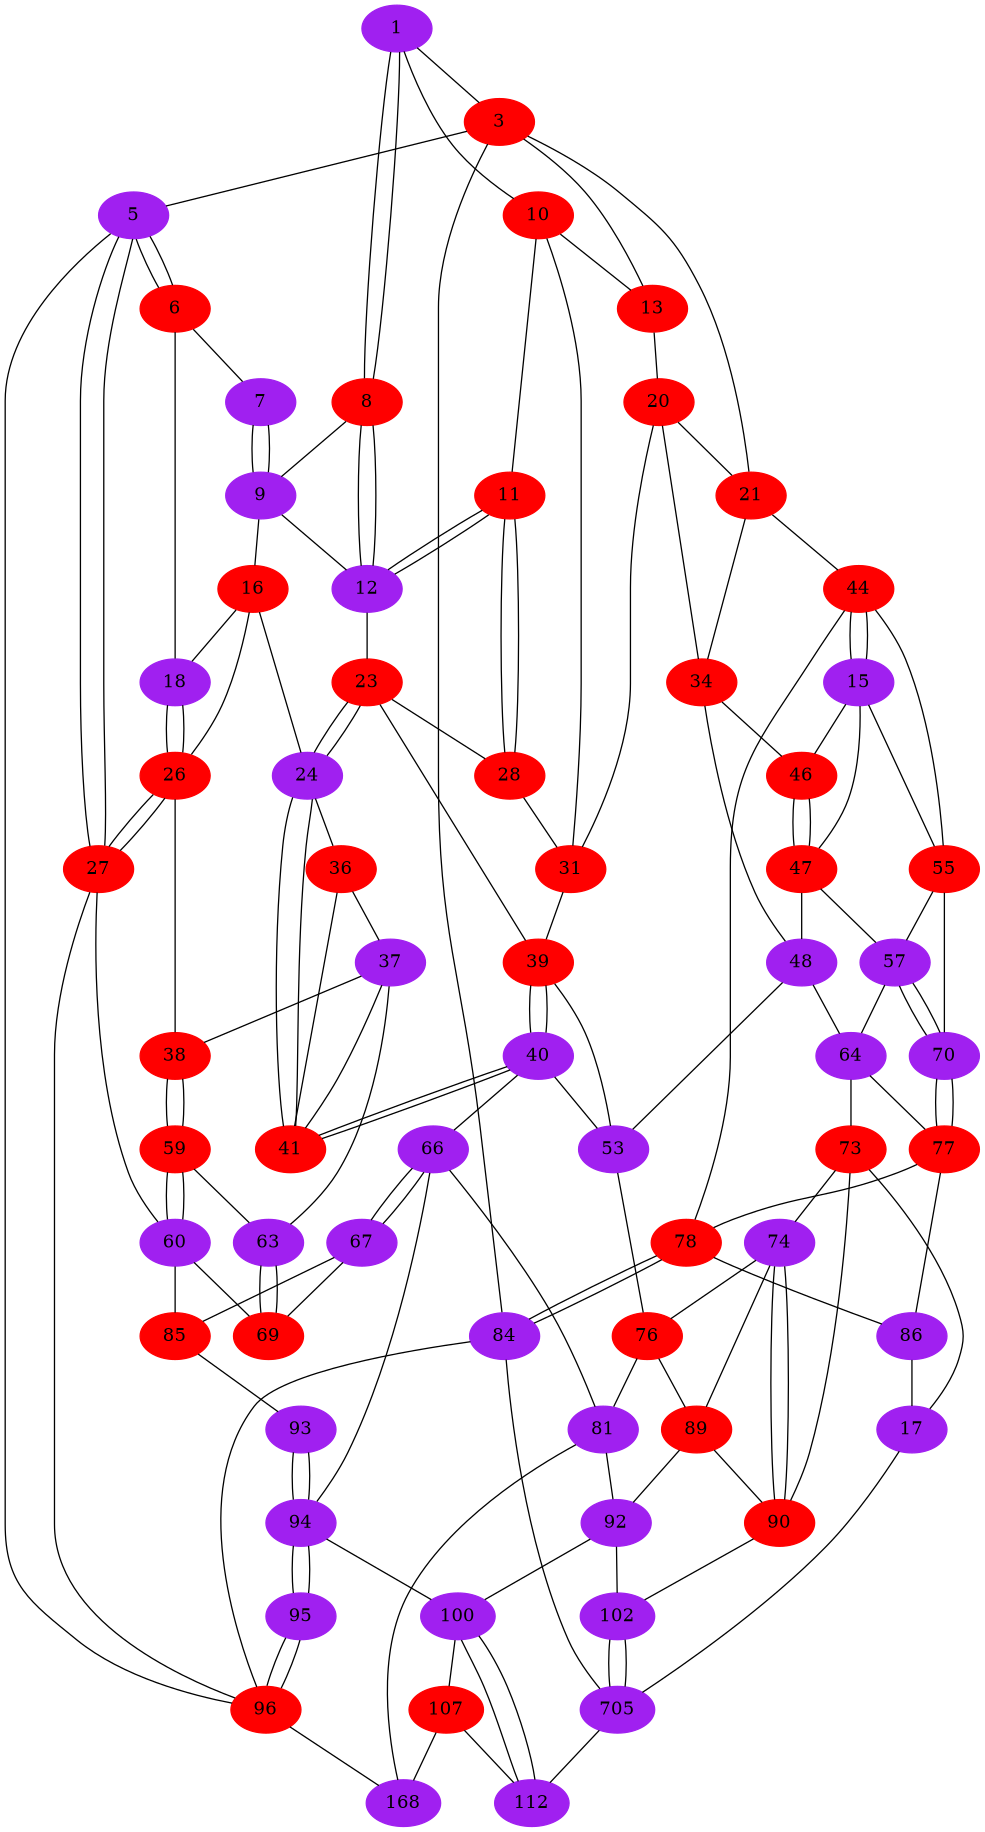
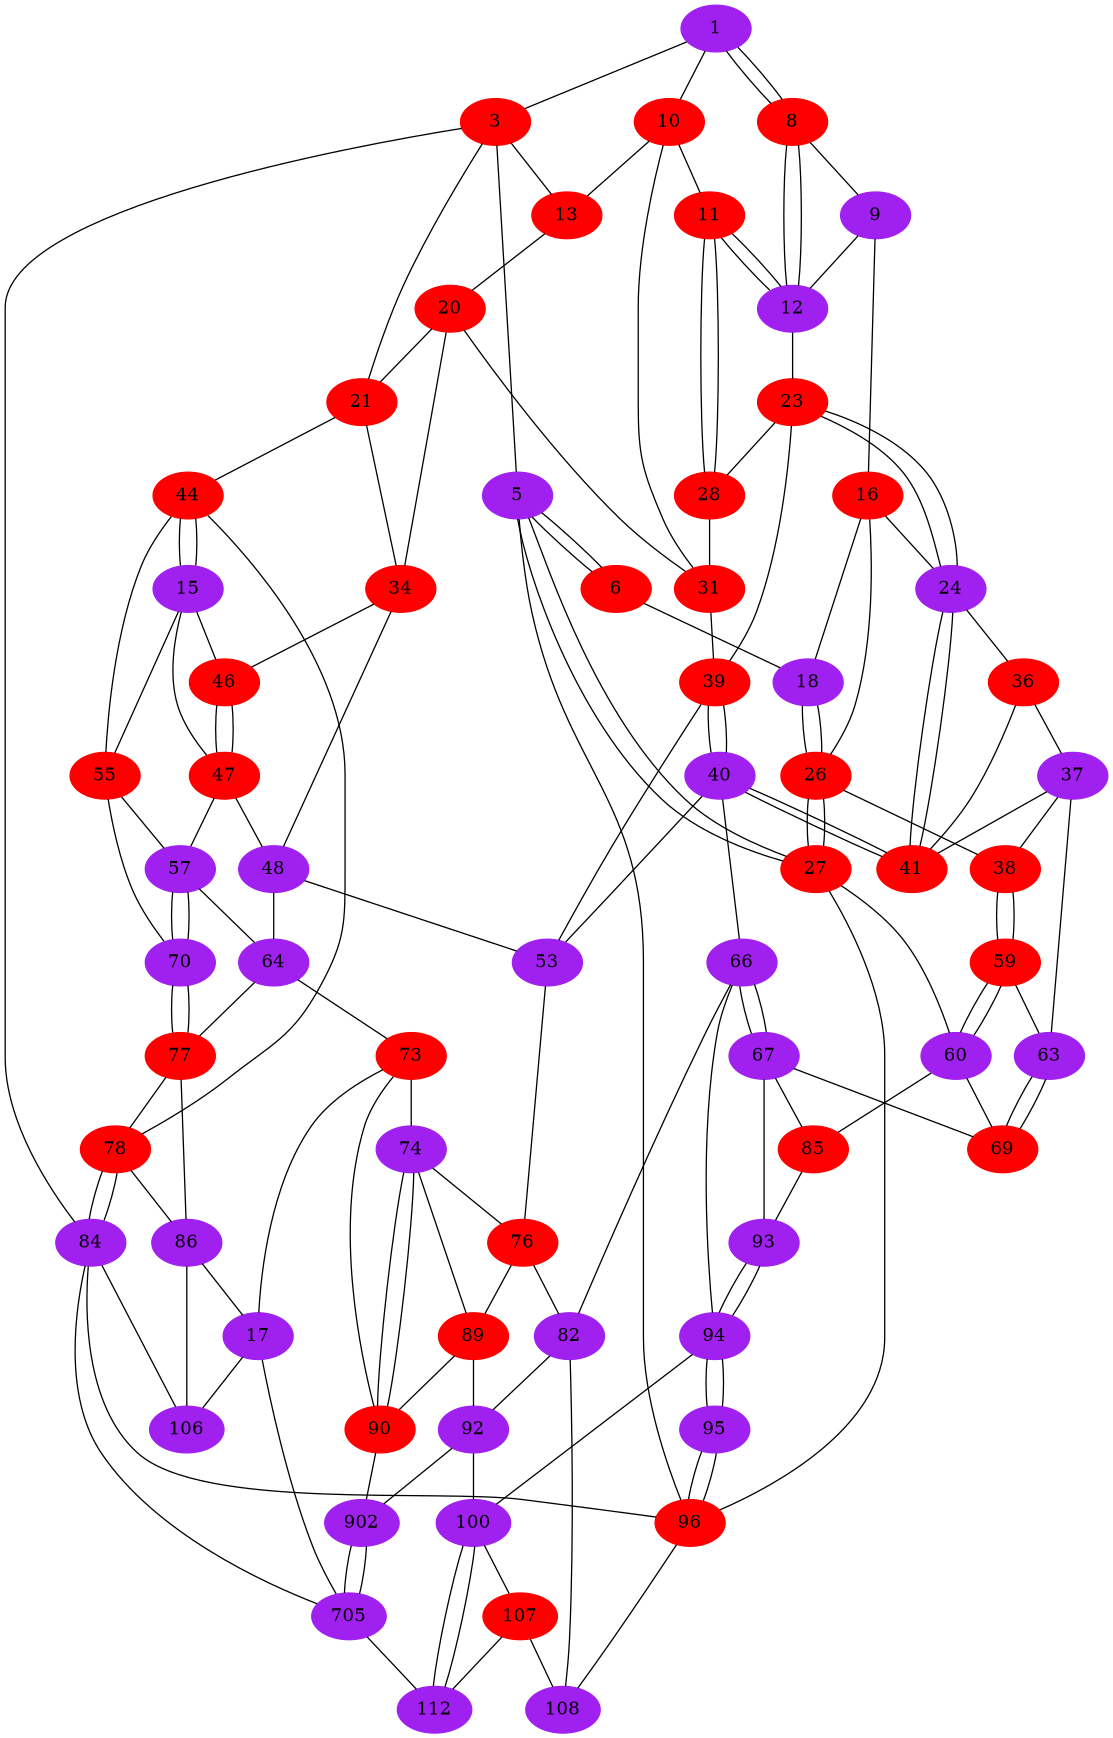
(261, 402) -> none
none -> (764, 1149)
none -> (187, 1430)
(603, 1430) -> (569, 1336)
(617, 1616) -> (362, 1523)
(403, 1803) -> (563, 1710)
